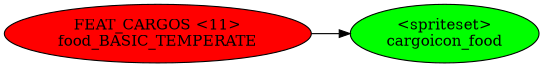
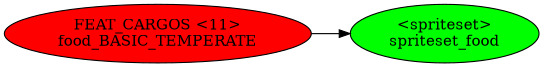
(445, 34) -> (445, 34)
